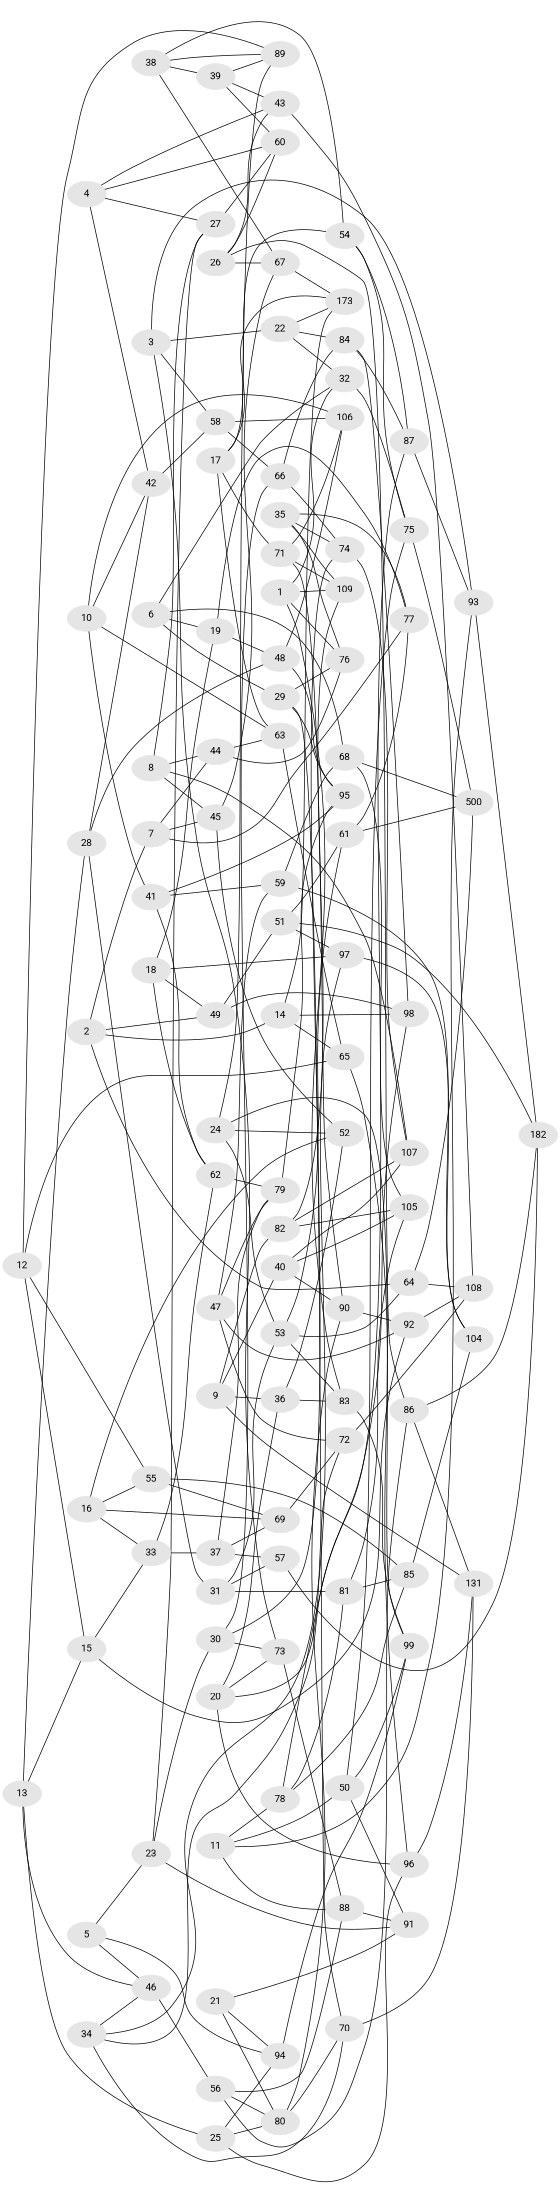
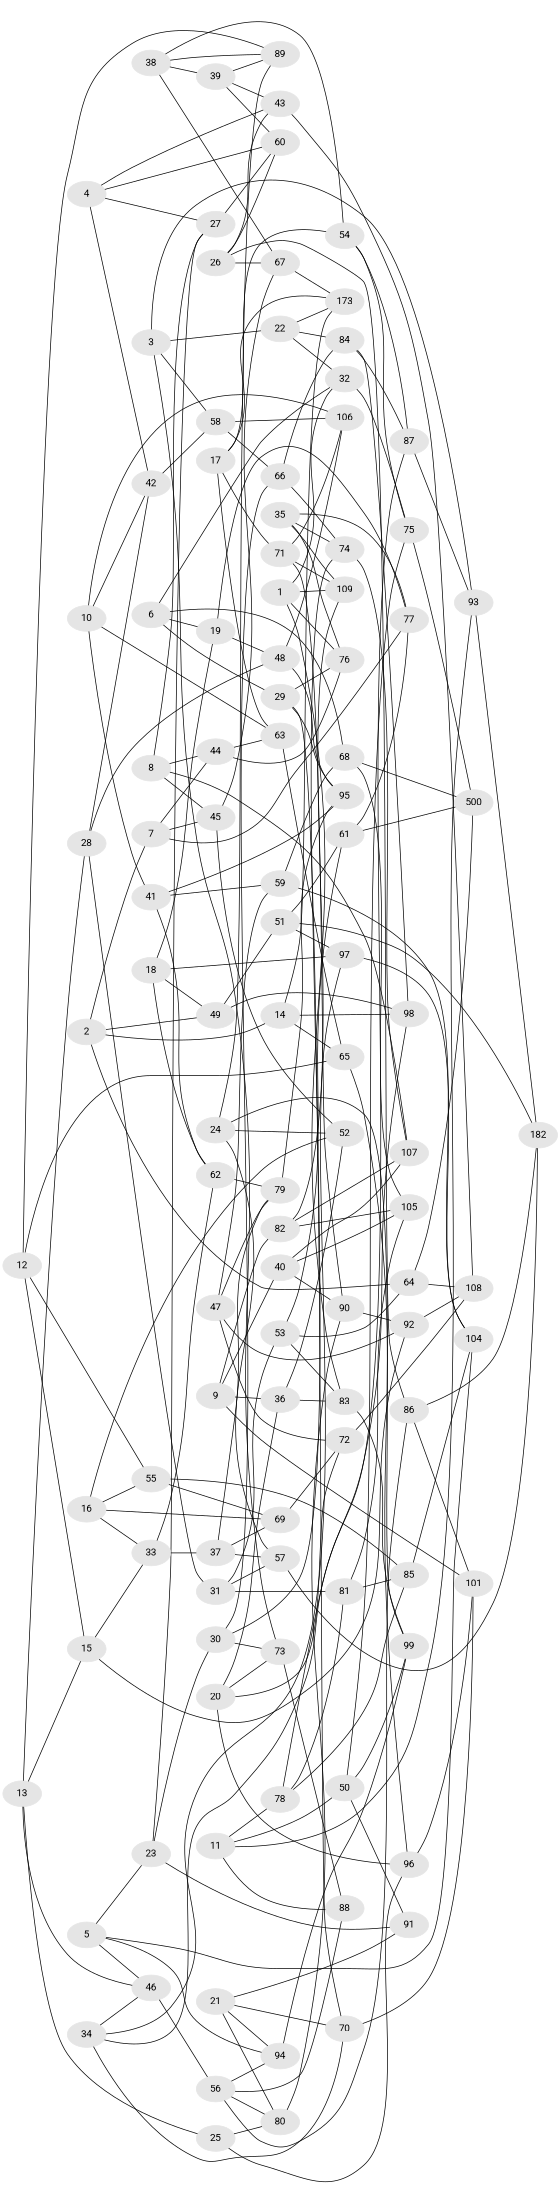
(253, 1249) -> (253, 1252)
(474, 1584) -> (474, 1584)
none -> (448, 1816)
(377, 1917) -> none
(315, 2076) -> (280, 2015)
(248, 2097) -> (248, 2072)
